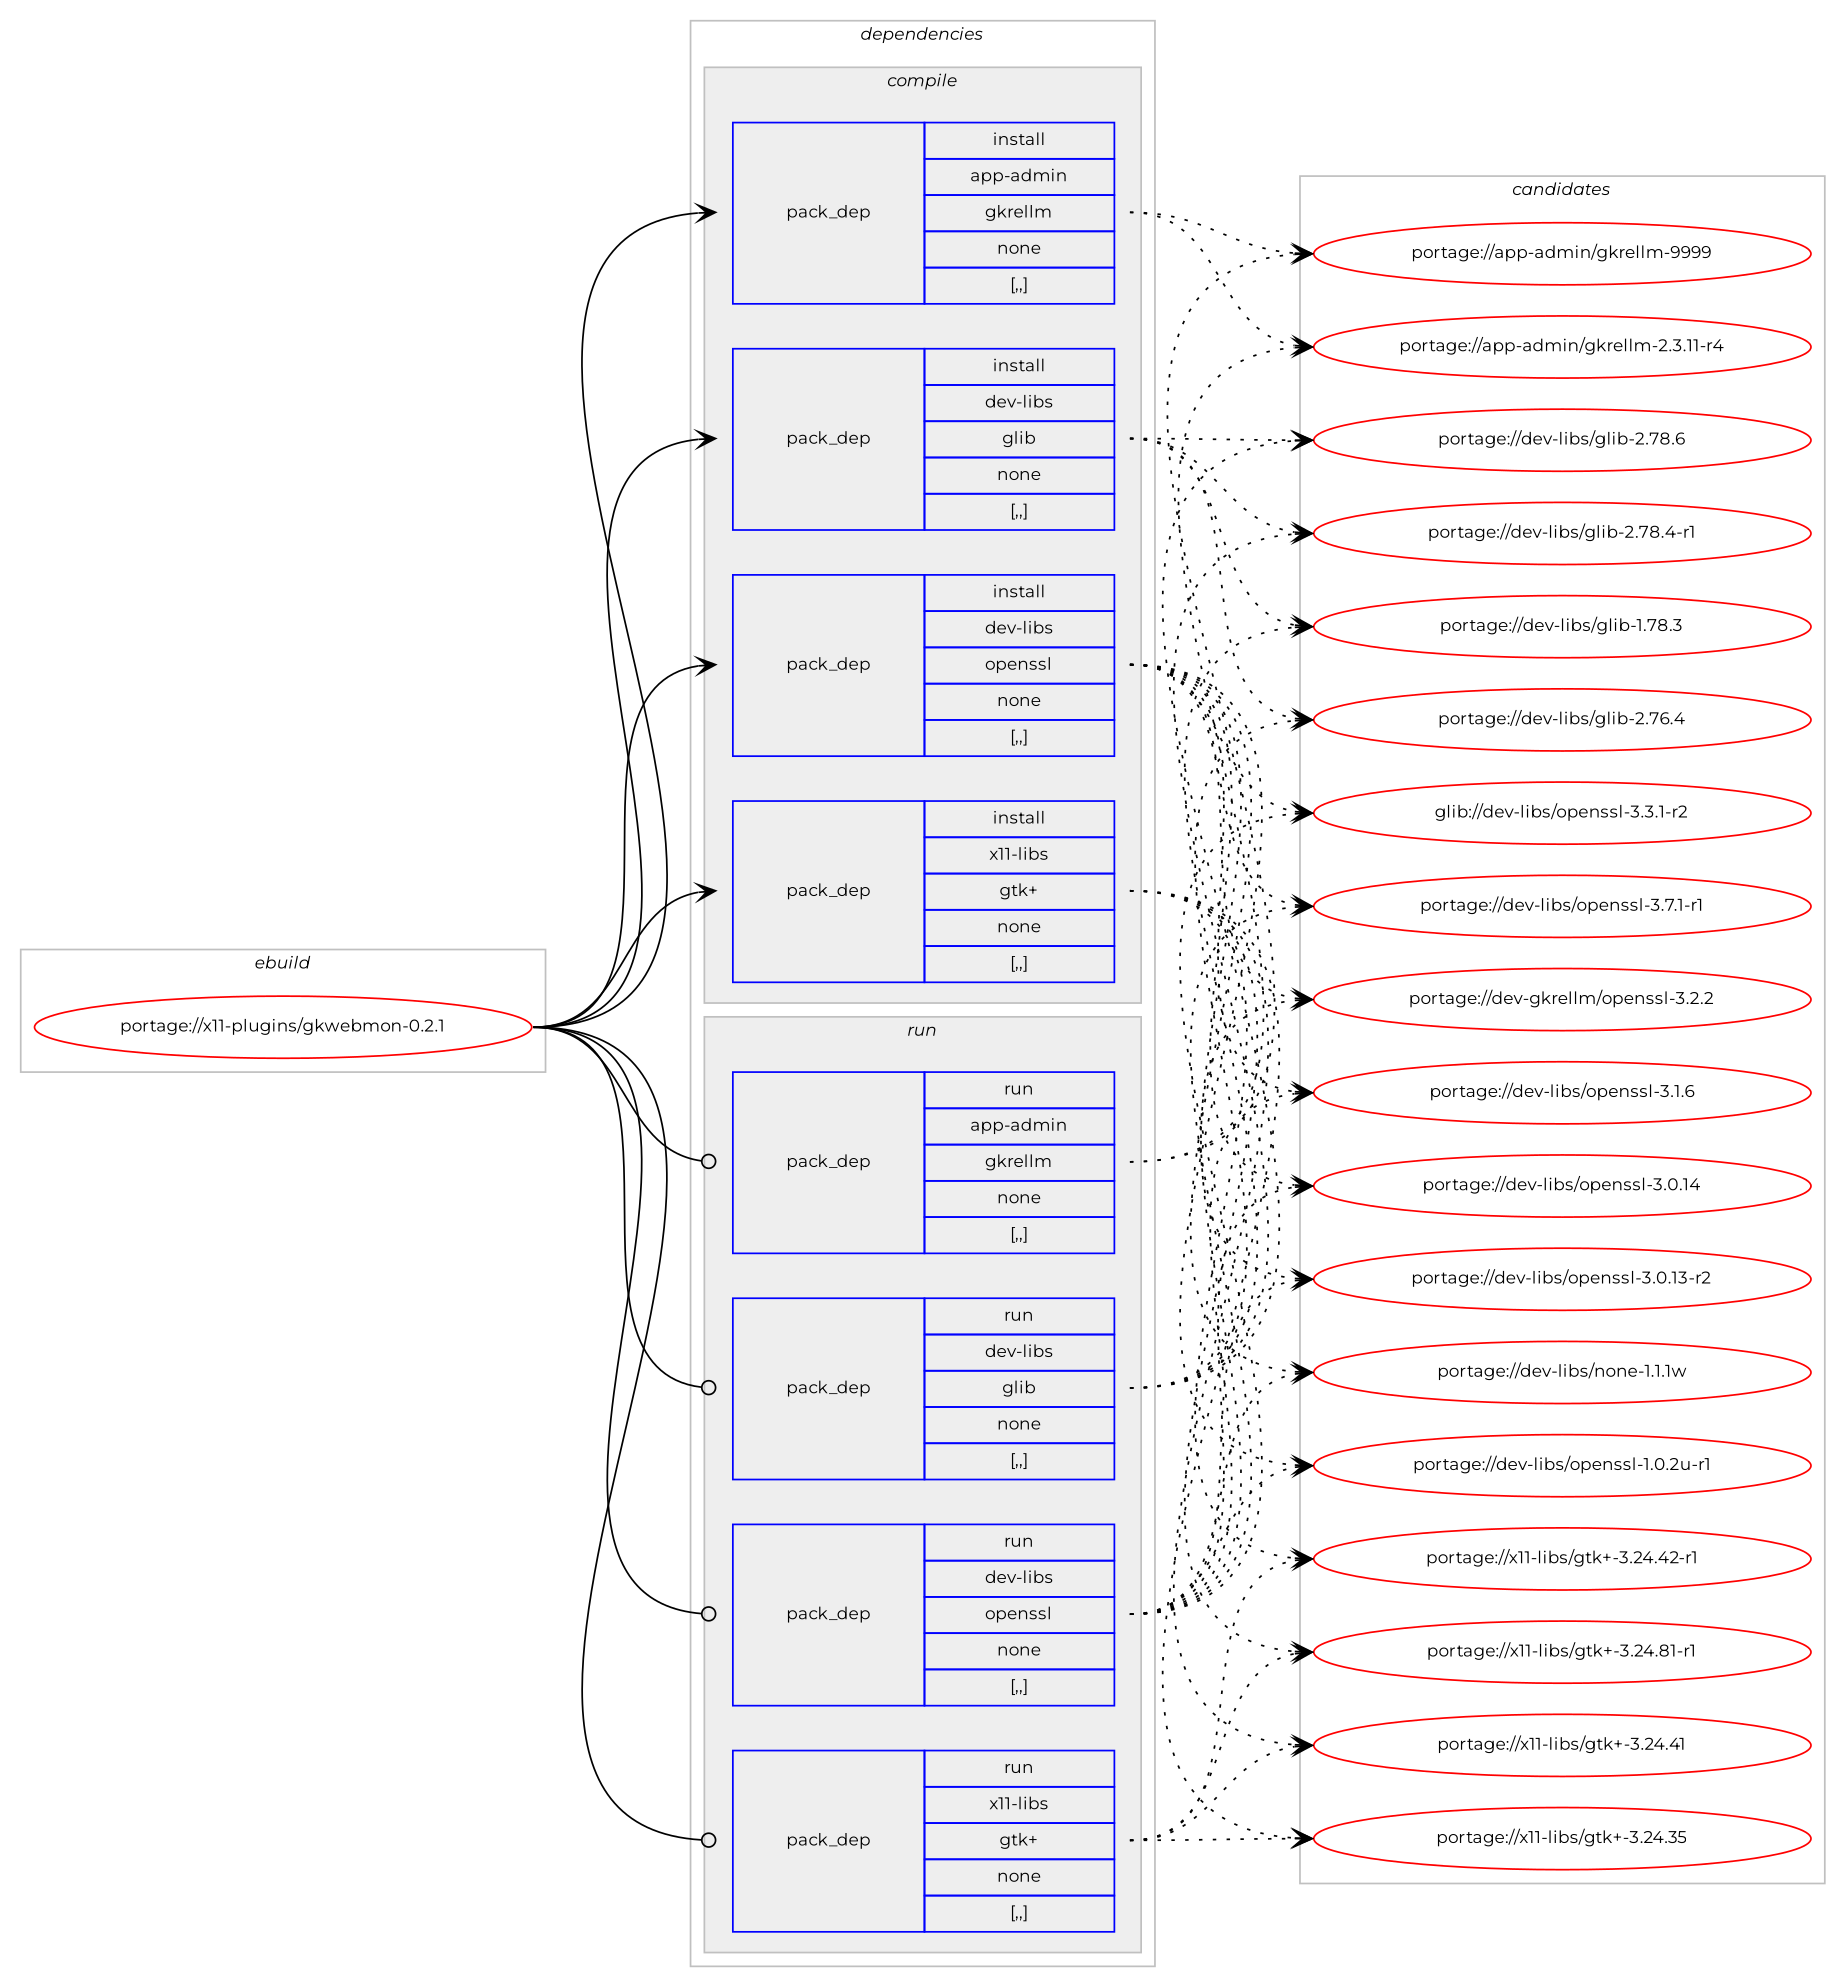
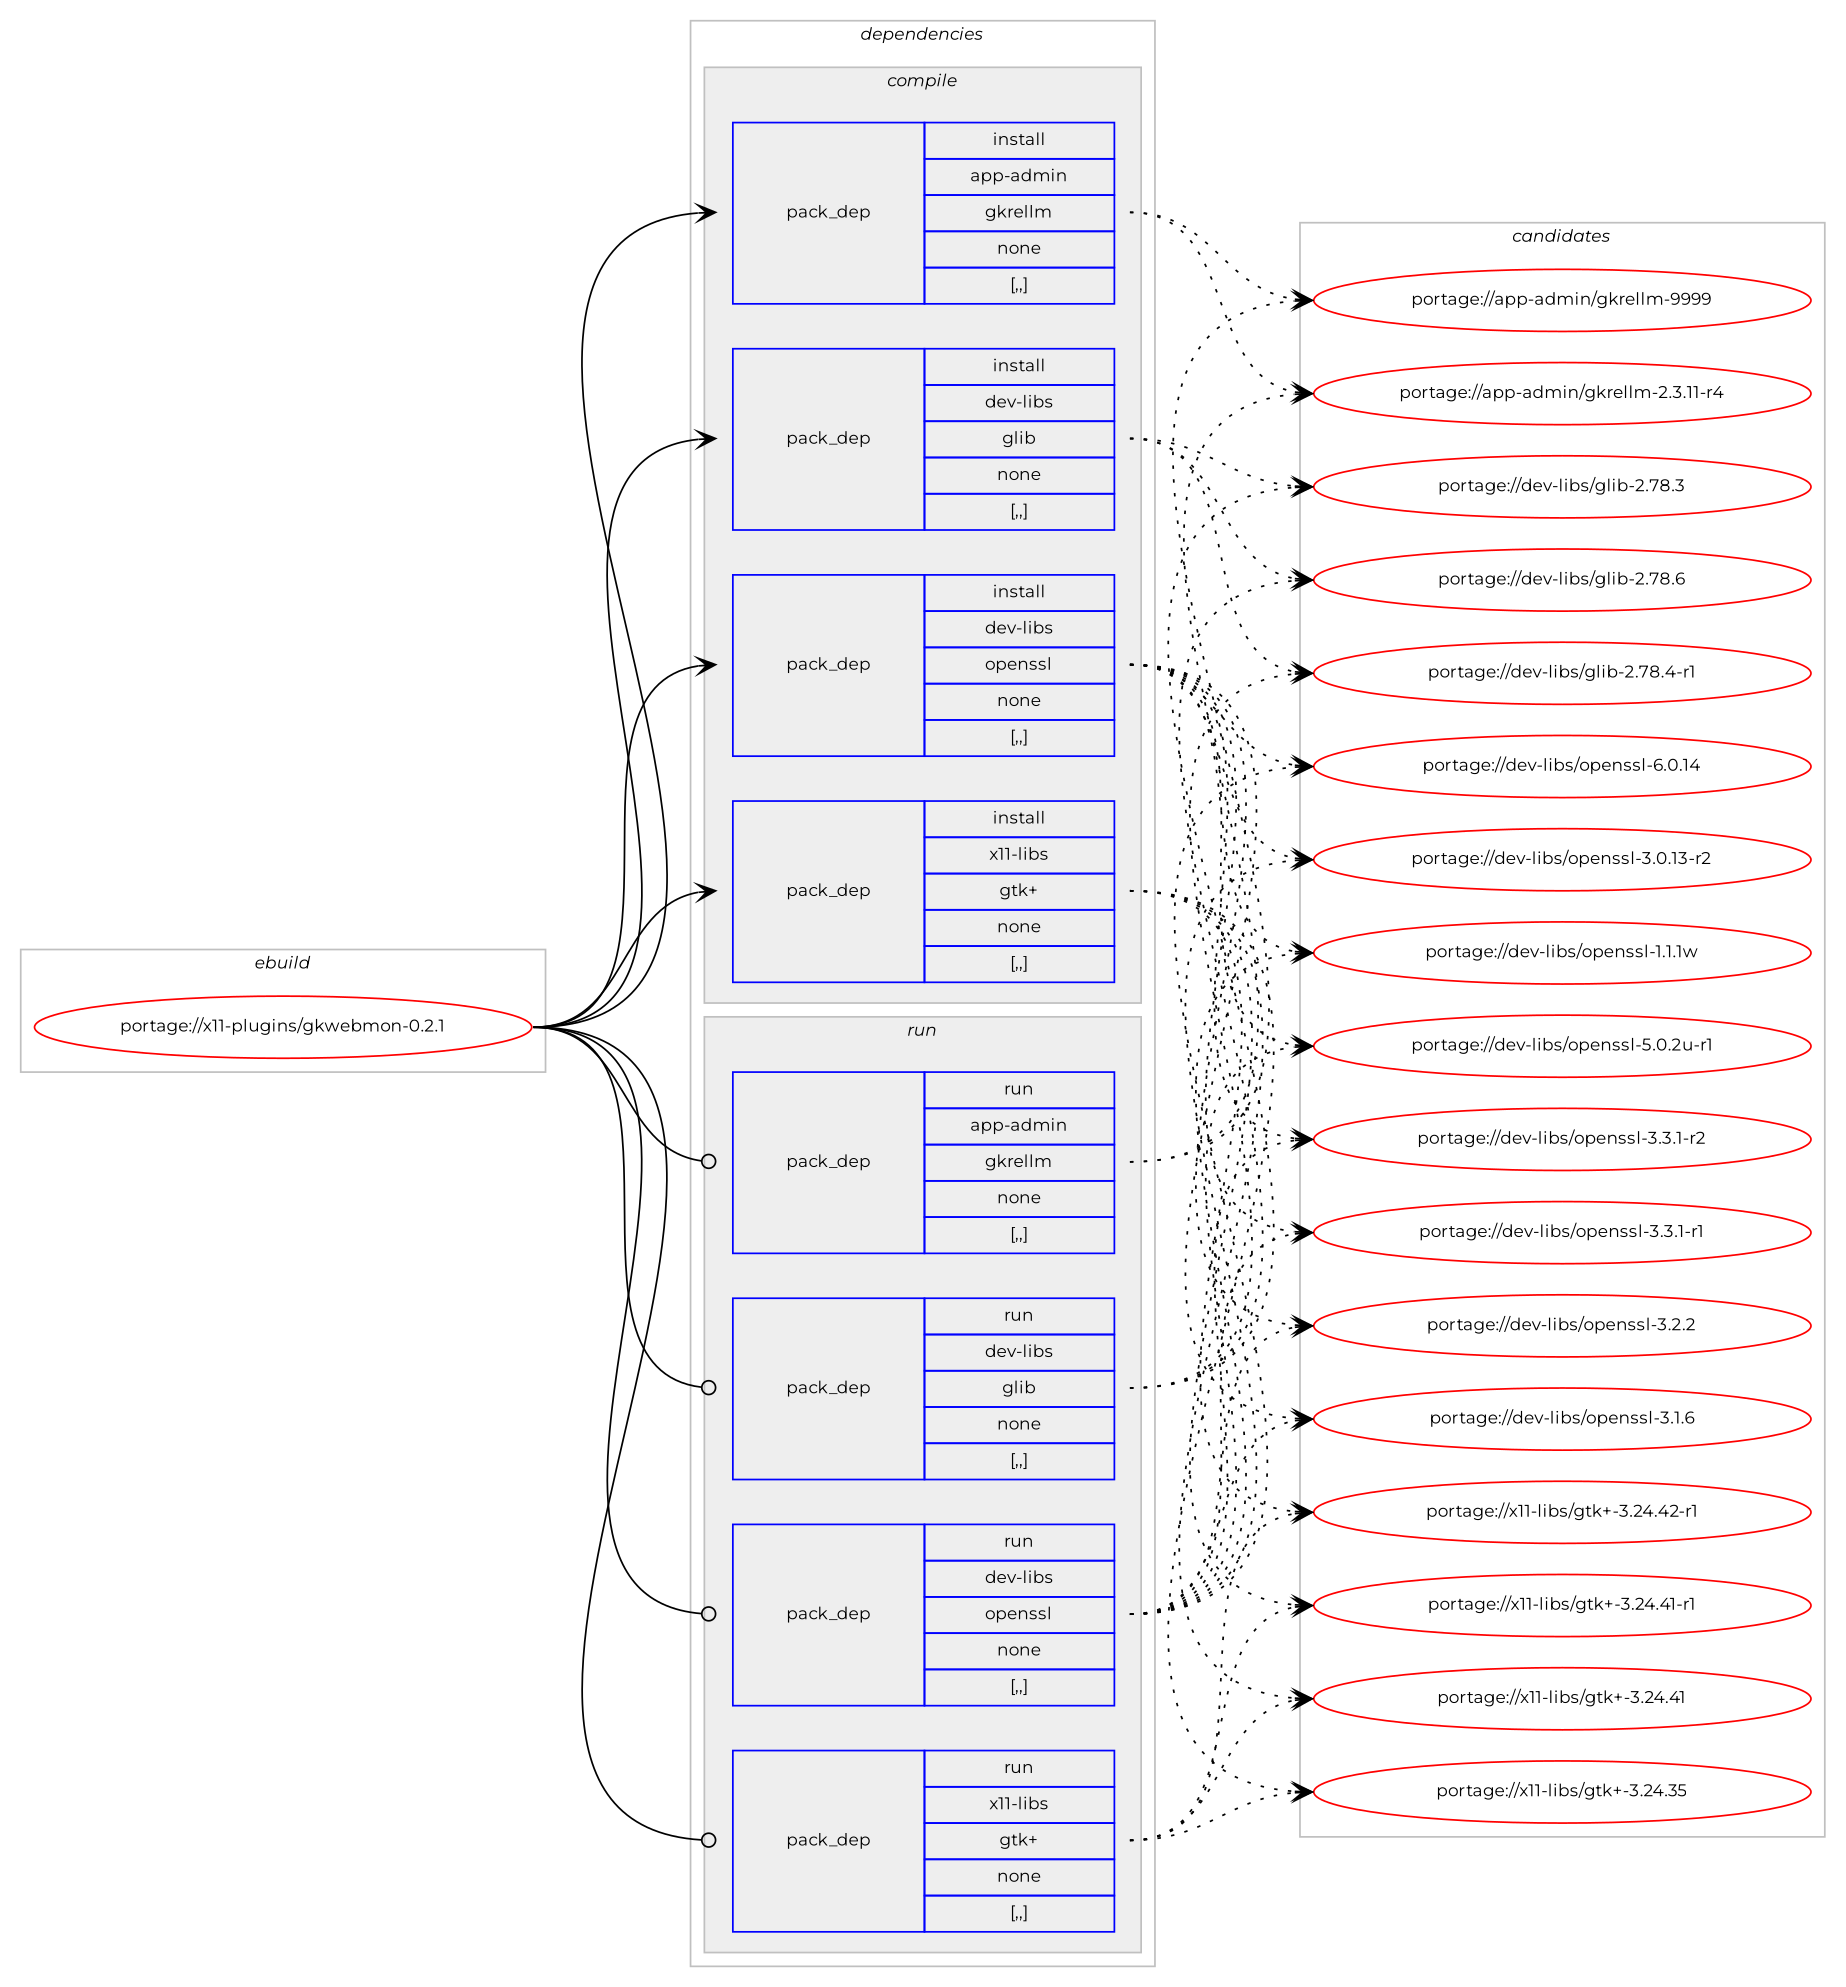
(1562, 627) -> (1562, 487)
(1562, 720) -> none
(1562, 813) -> (1562, 1139)
(1562, 906) -> (1562, 1233)
(1562, 1000) -> (1562, 1326)
(1562, 1186) -> (1562, 767)
(1562, 1372) -> (1562, 953)
(1562, 1466) -> (1562, 1046)
(1562, 1652) -> (1562, 1606)
